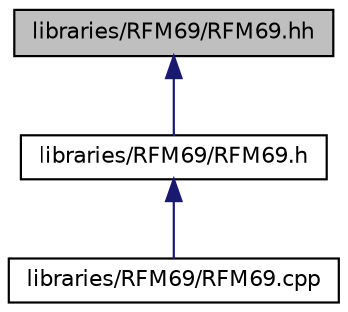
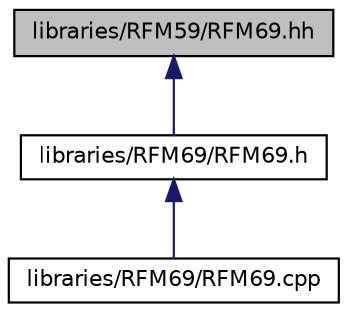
(174, 33) -> (174, 33)
